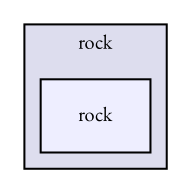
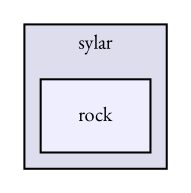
(96, 44) -> (96, 44)
